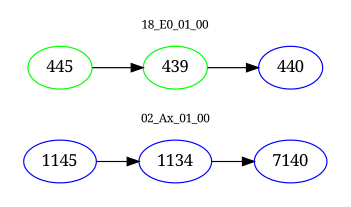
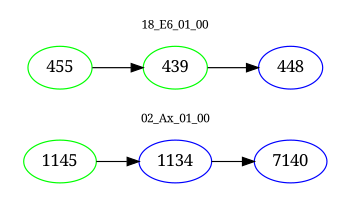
(175, 26) -> (175, 26)
(60, 68) -> (60, 68)
(291, 68) -> (291, 68)
(60, 162) -> (60, 162)
